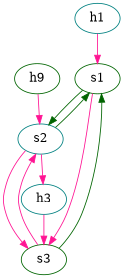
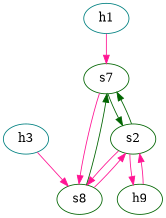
(98, 79) -> (106, 79)
(41, 139) -> (133, 139)
(42, 165) -> (130, 165)
(44, 260) -> (80, 199)
